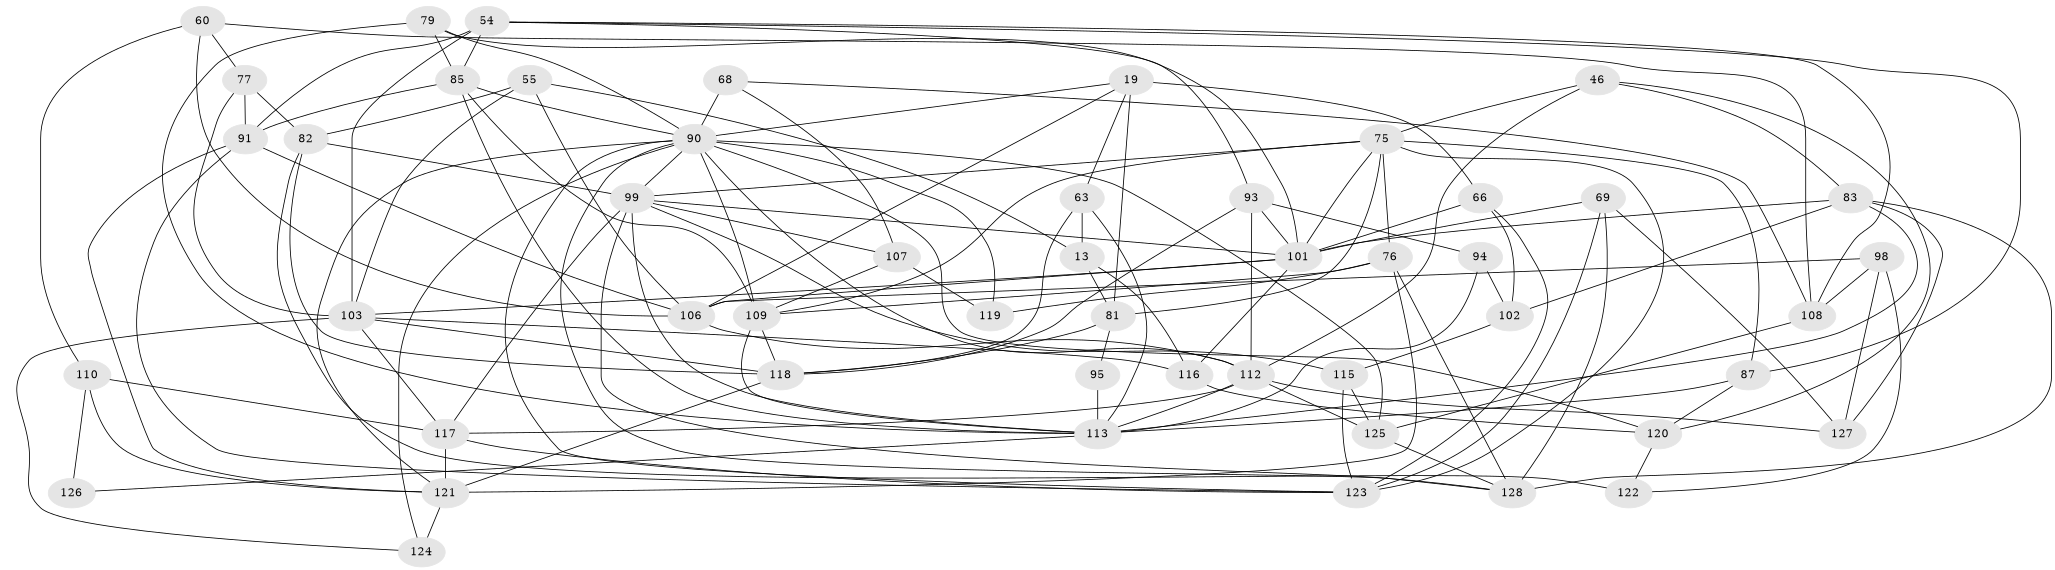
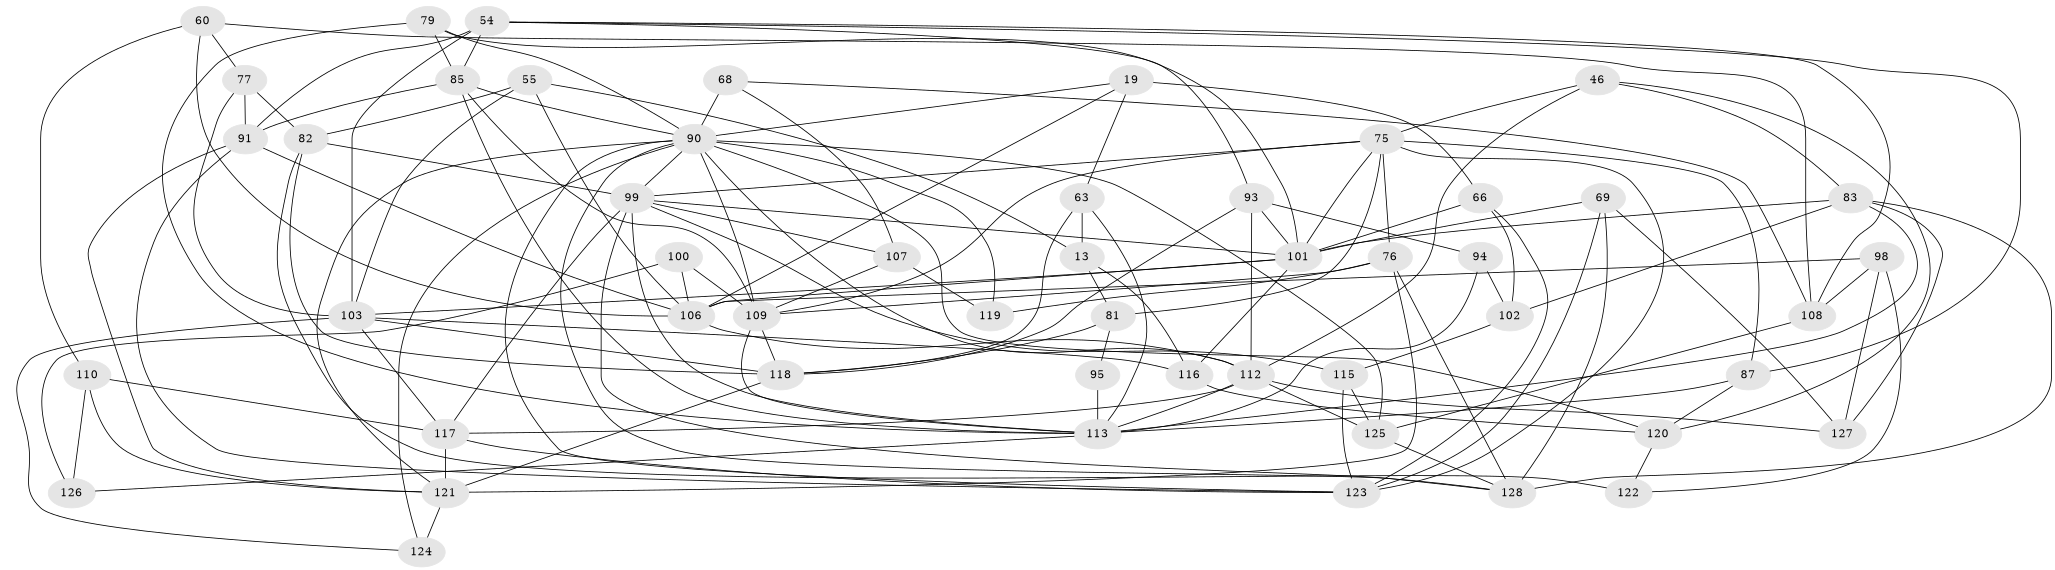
(1122, 198) -> none
none -> (679, 257)
